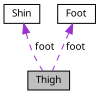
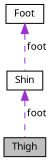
(61, 52) -> (25, 52)
